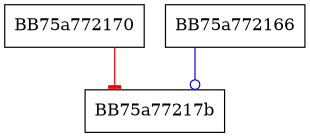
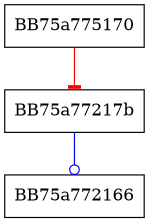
(74, 26) -> (74, 26)
(195, 64) -> (74, 149)
